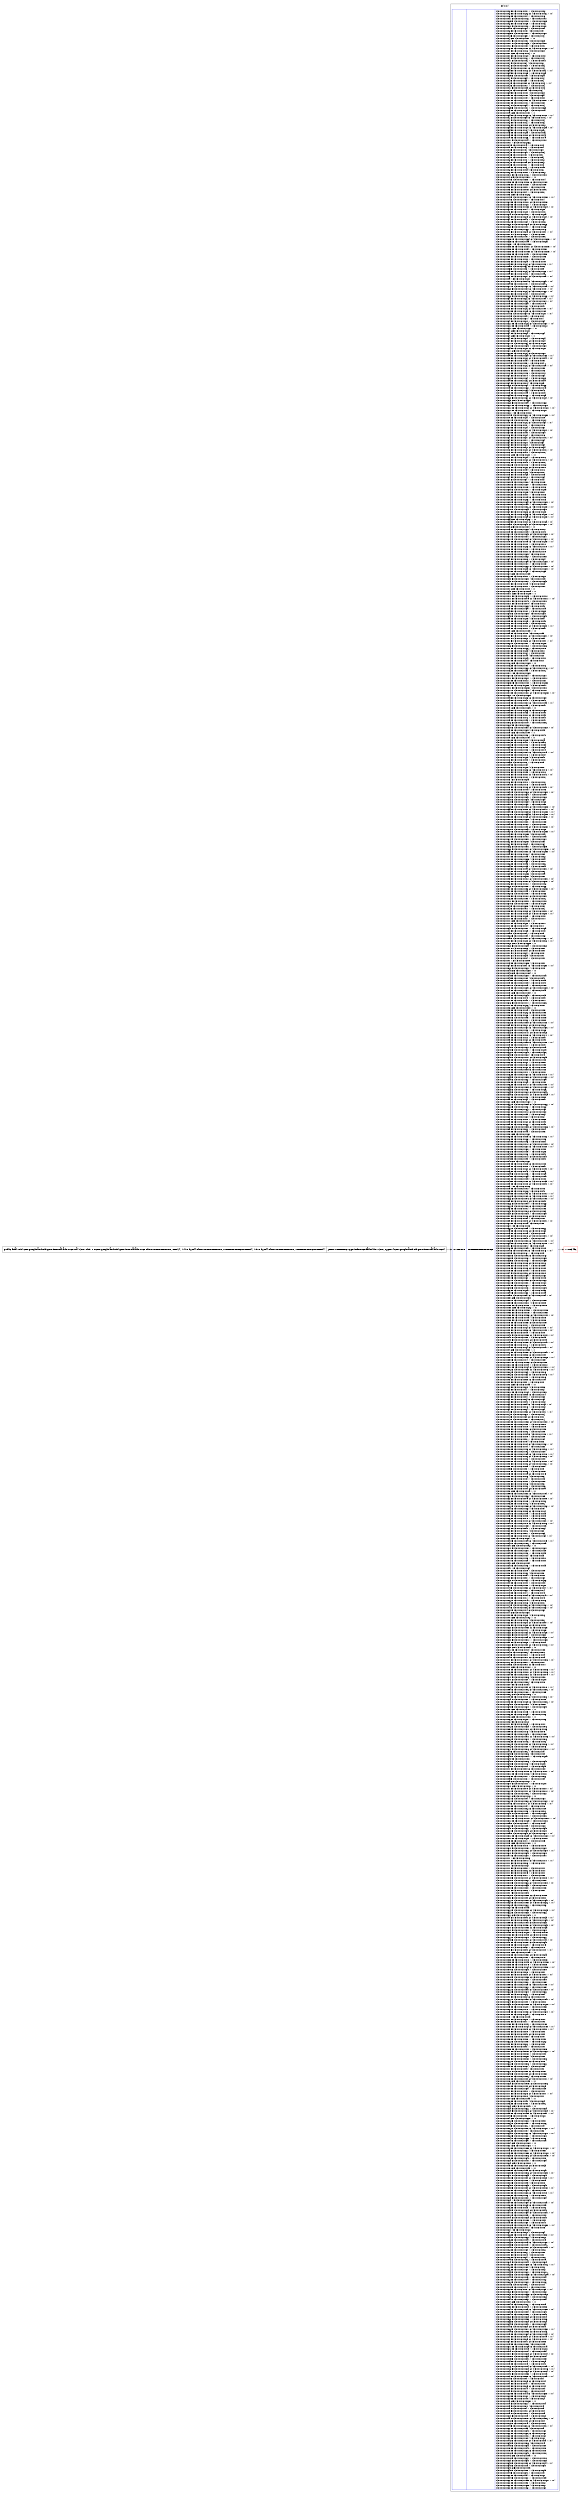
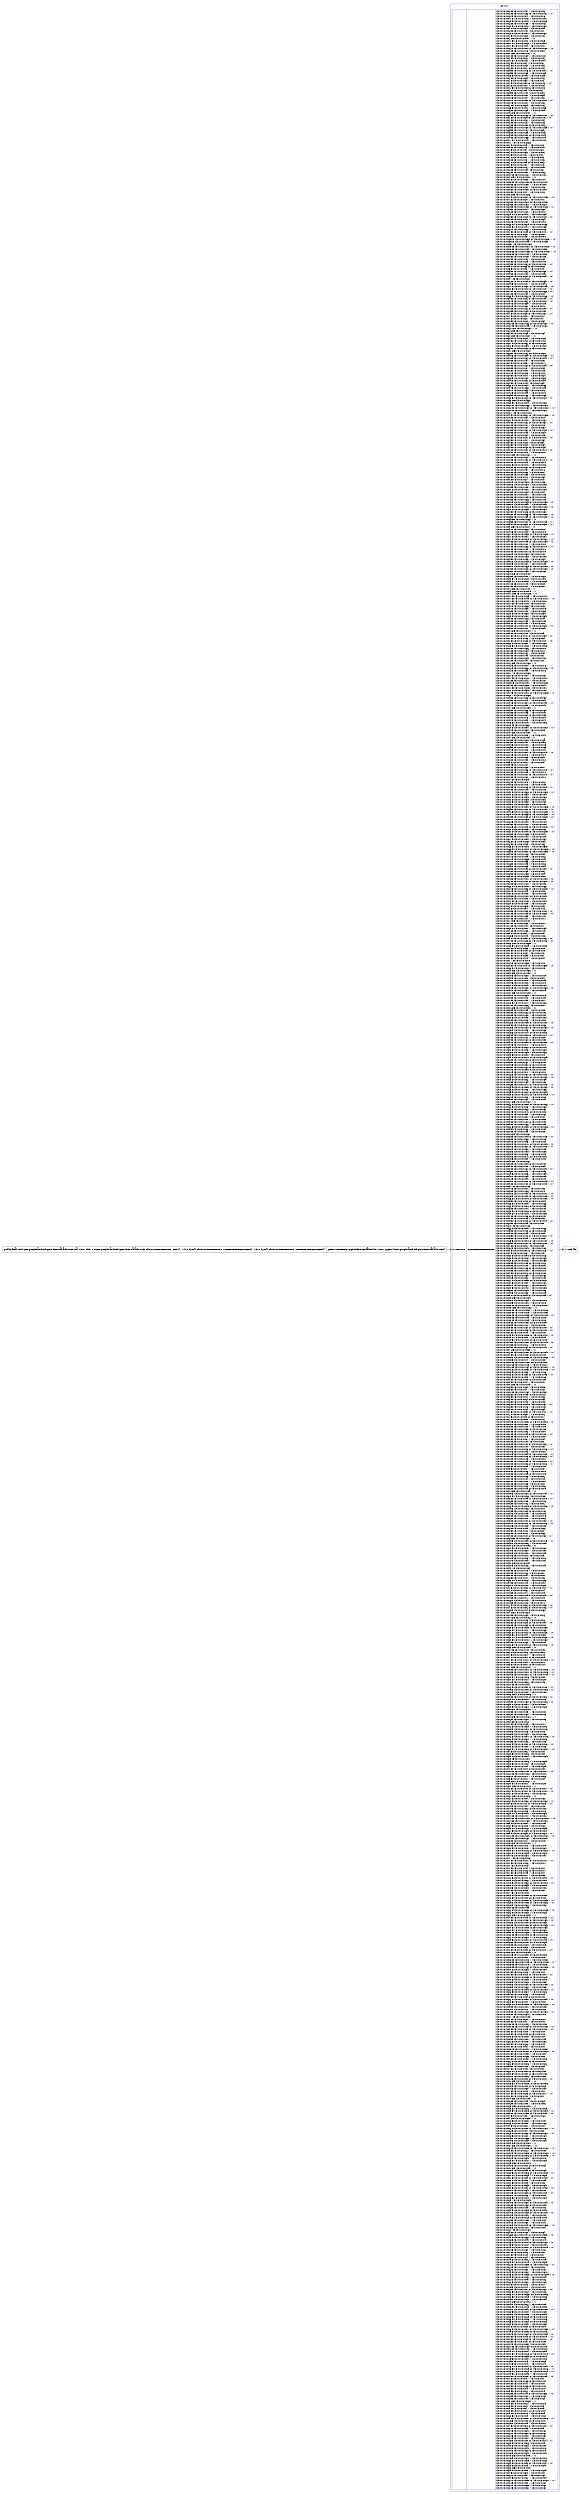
(481, 1249) -> (481, 1249)
